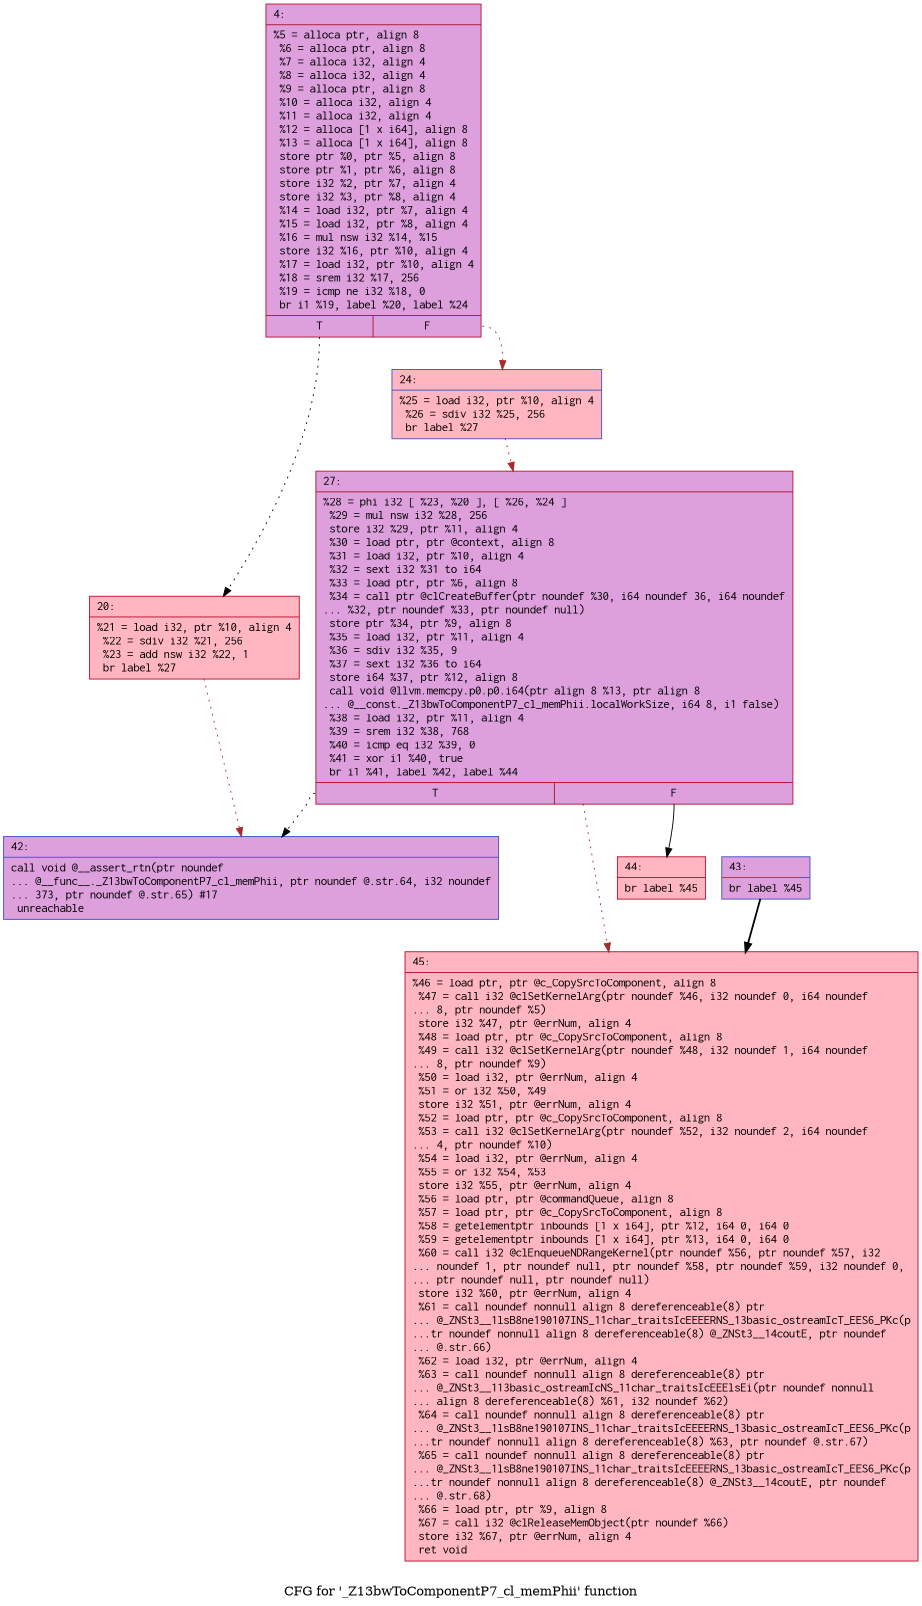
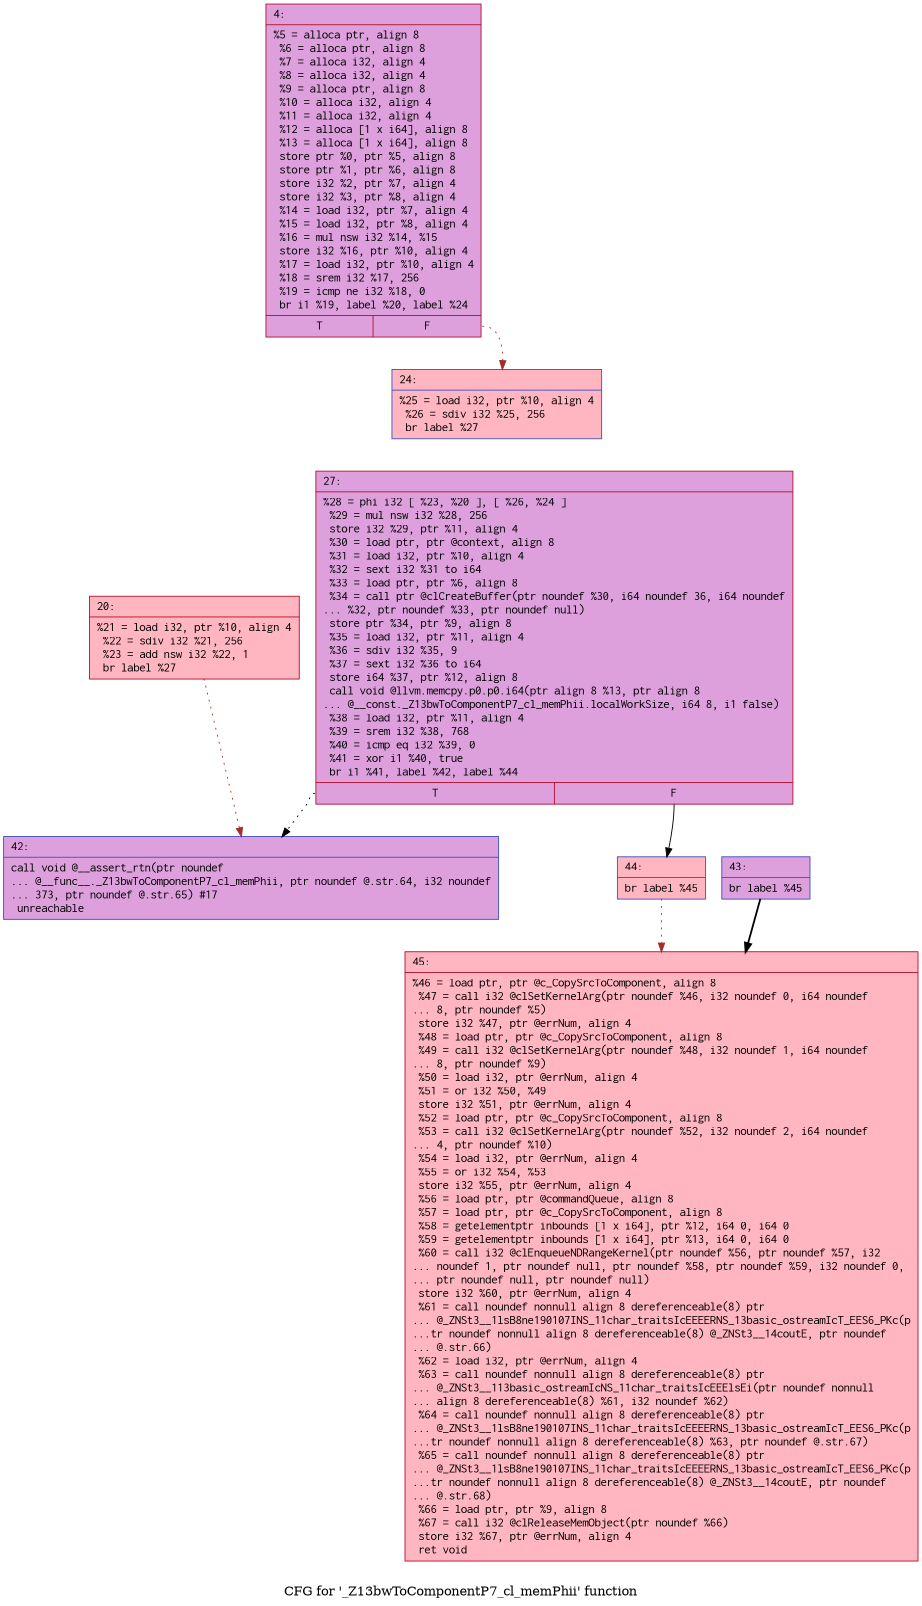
(508, 450) -> none
(291, 469) -> none
(595, 874) -> (661, 921)
(661, 878) -> (661, 878)
